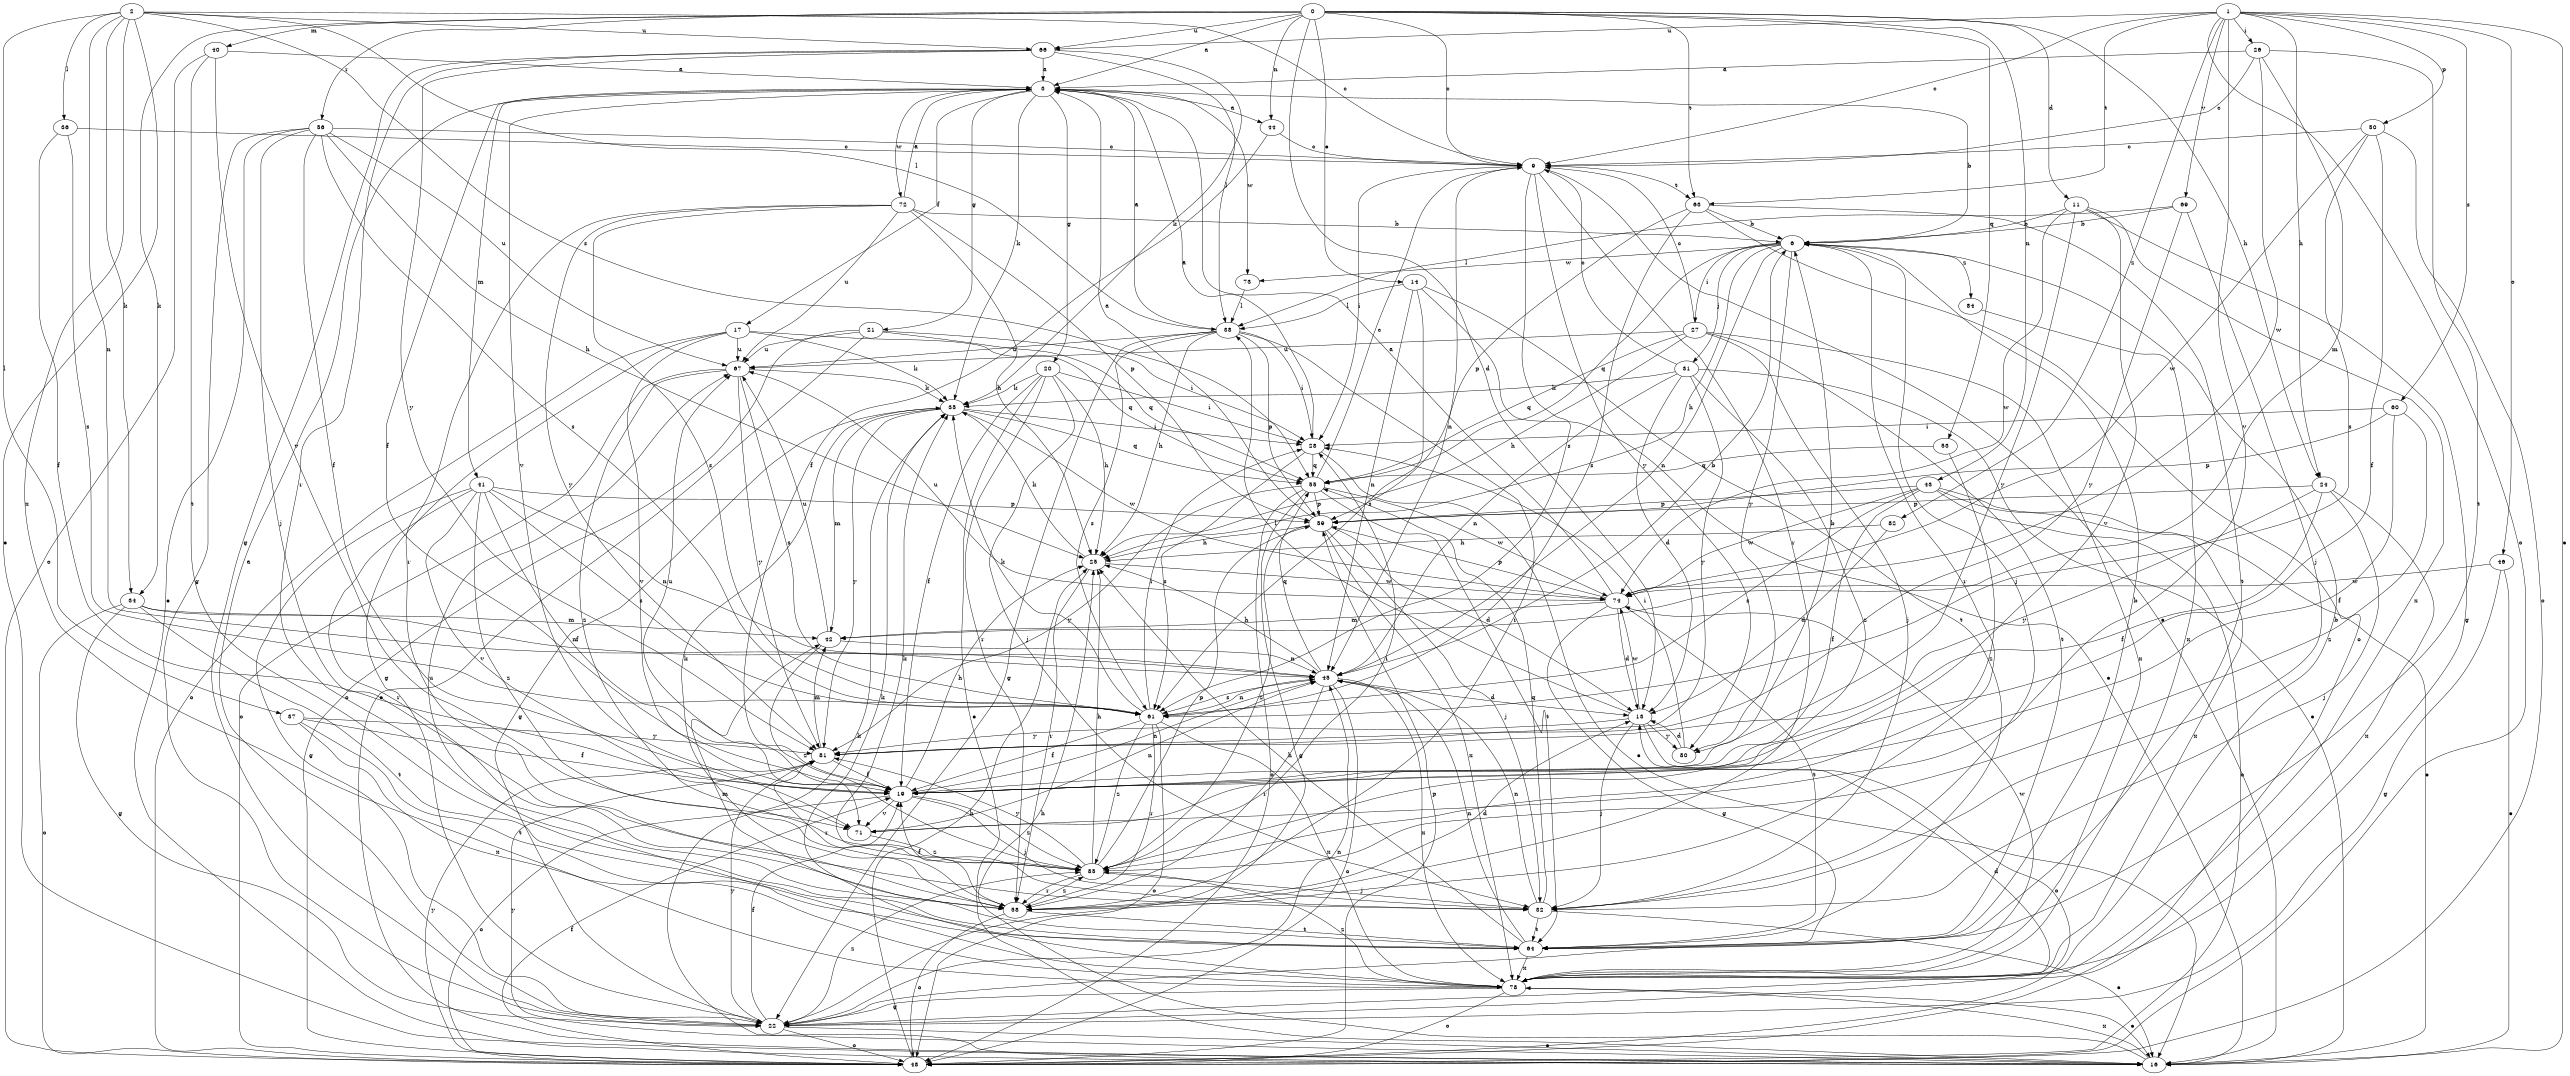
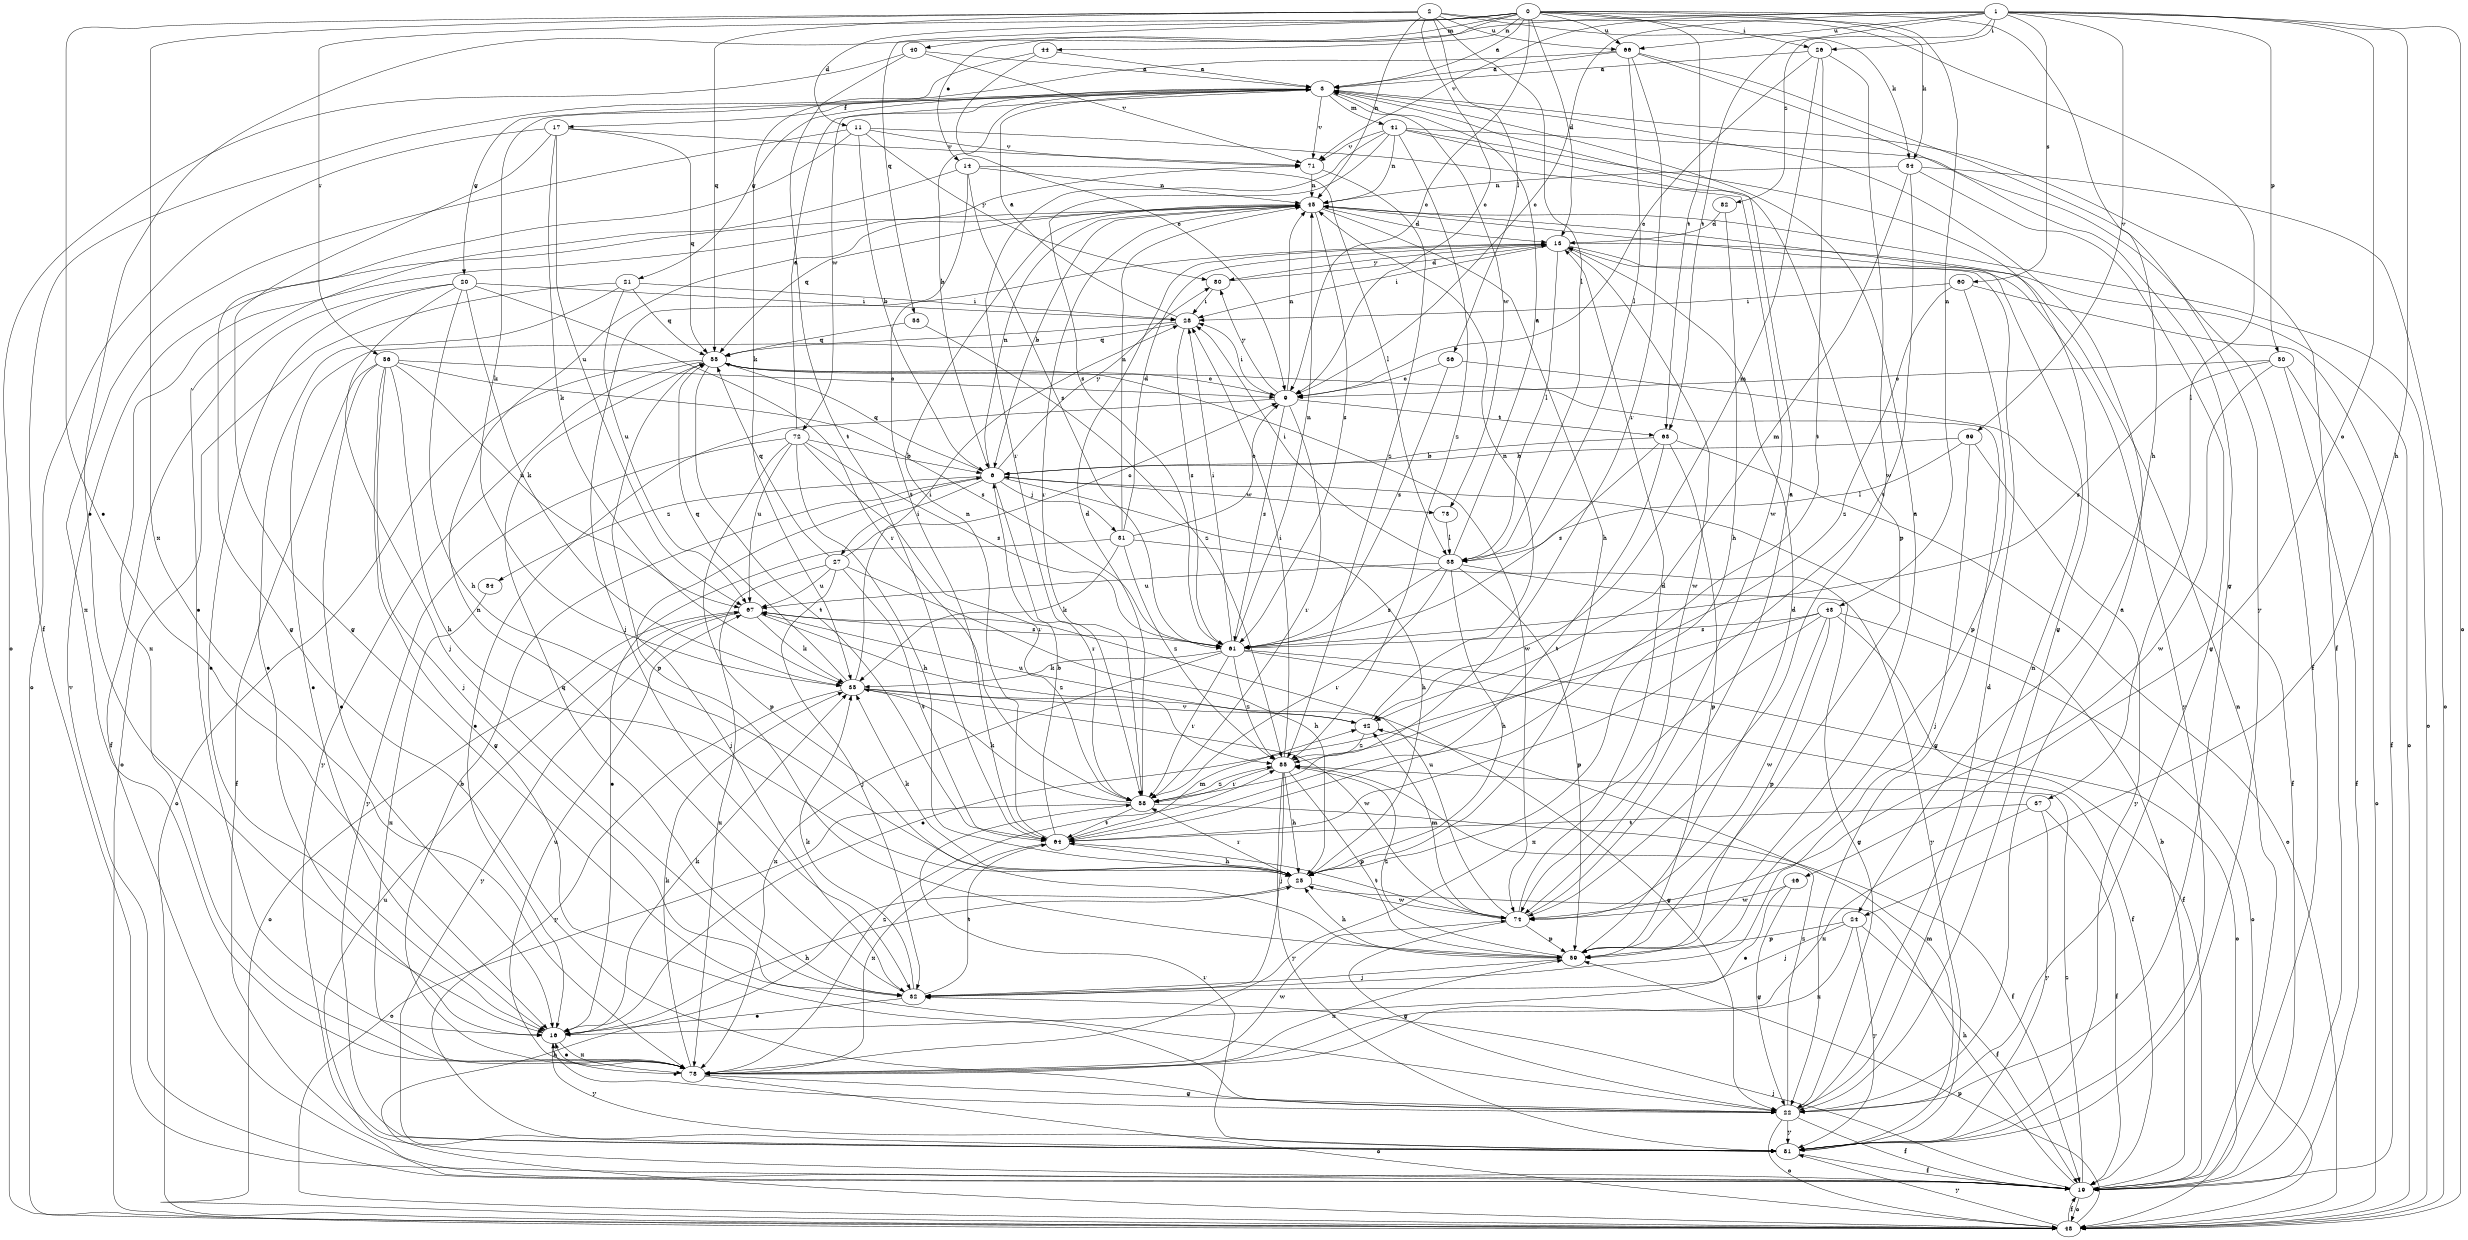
none -> (1673, 23)
(1199, 103) -> (1182, 69)
(586, 244) -> (717, 186)
none -> (1374, 279)
(838, 524) -> (1185, 707)
(1458, 723) -> (1248, 1054)
(1373, 1028) -> (921, 919)
